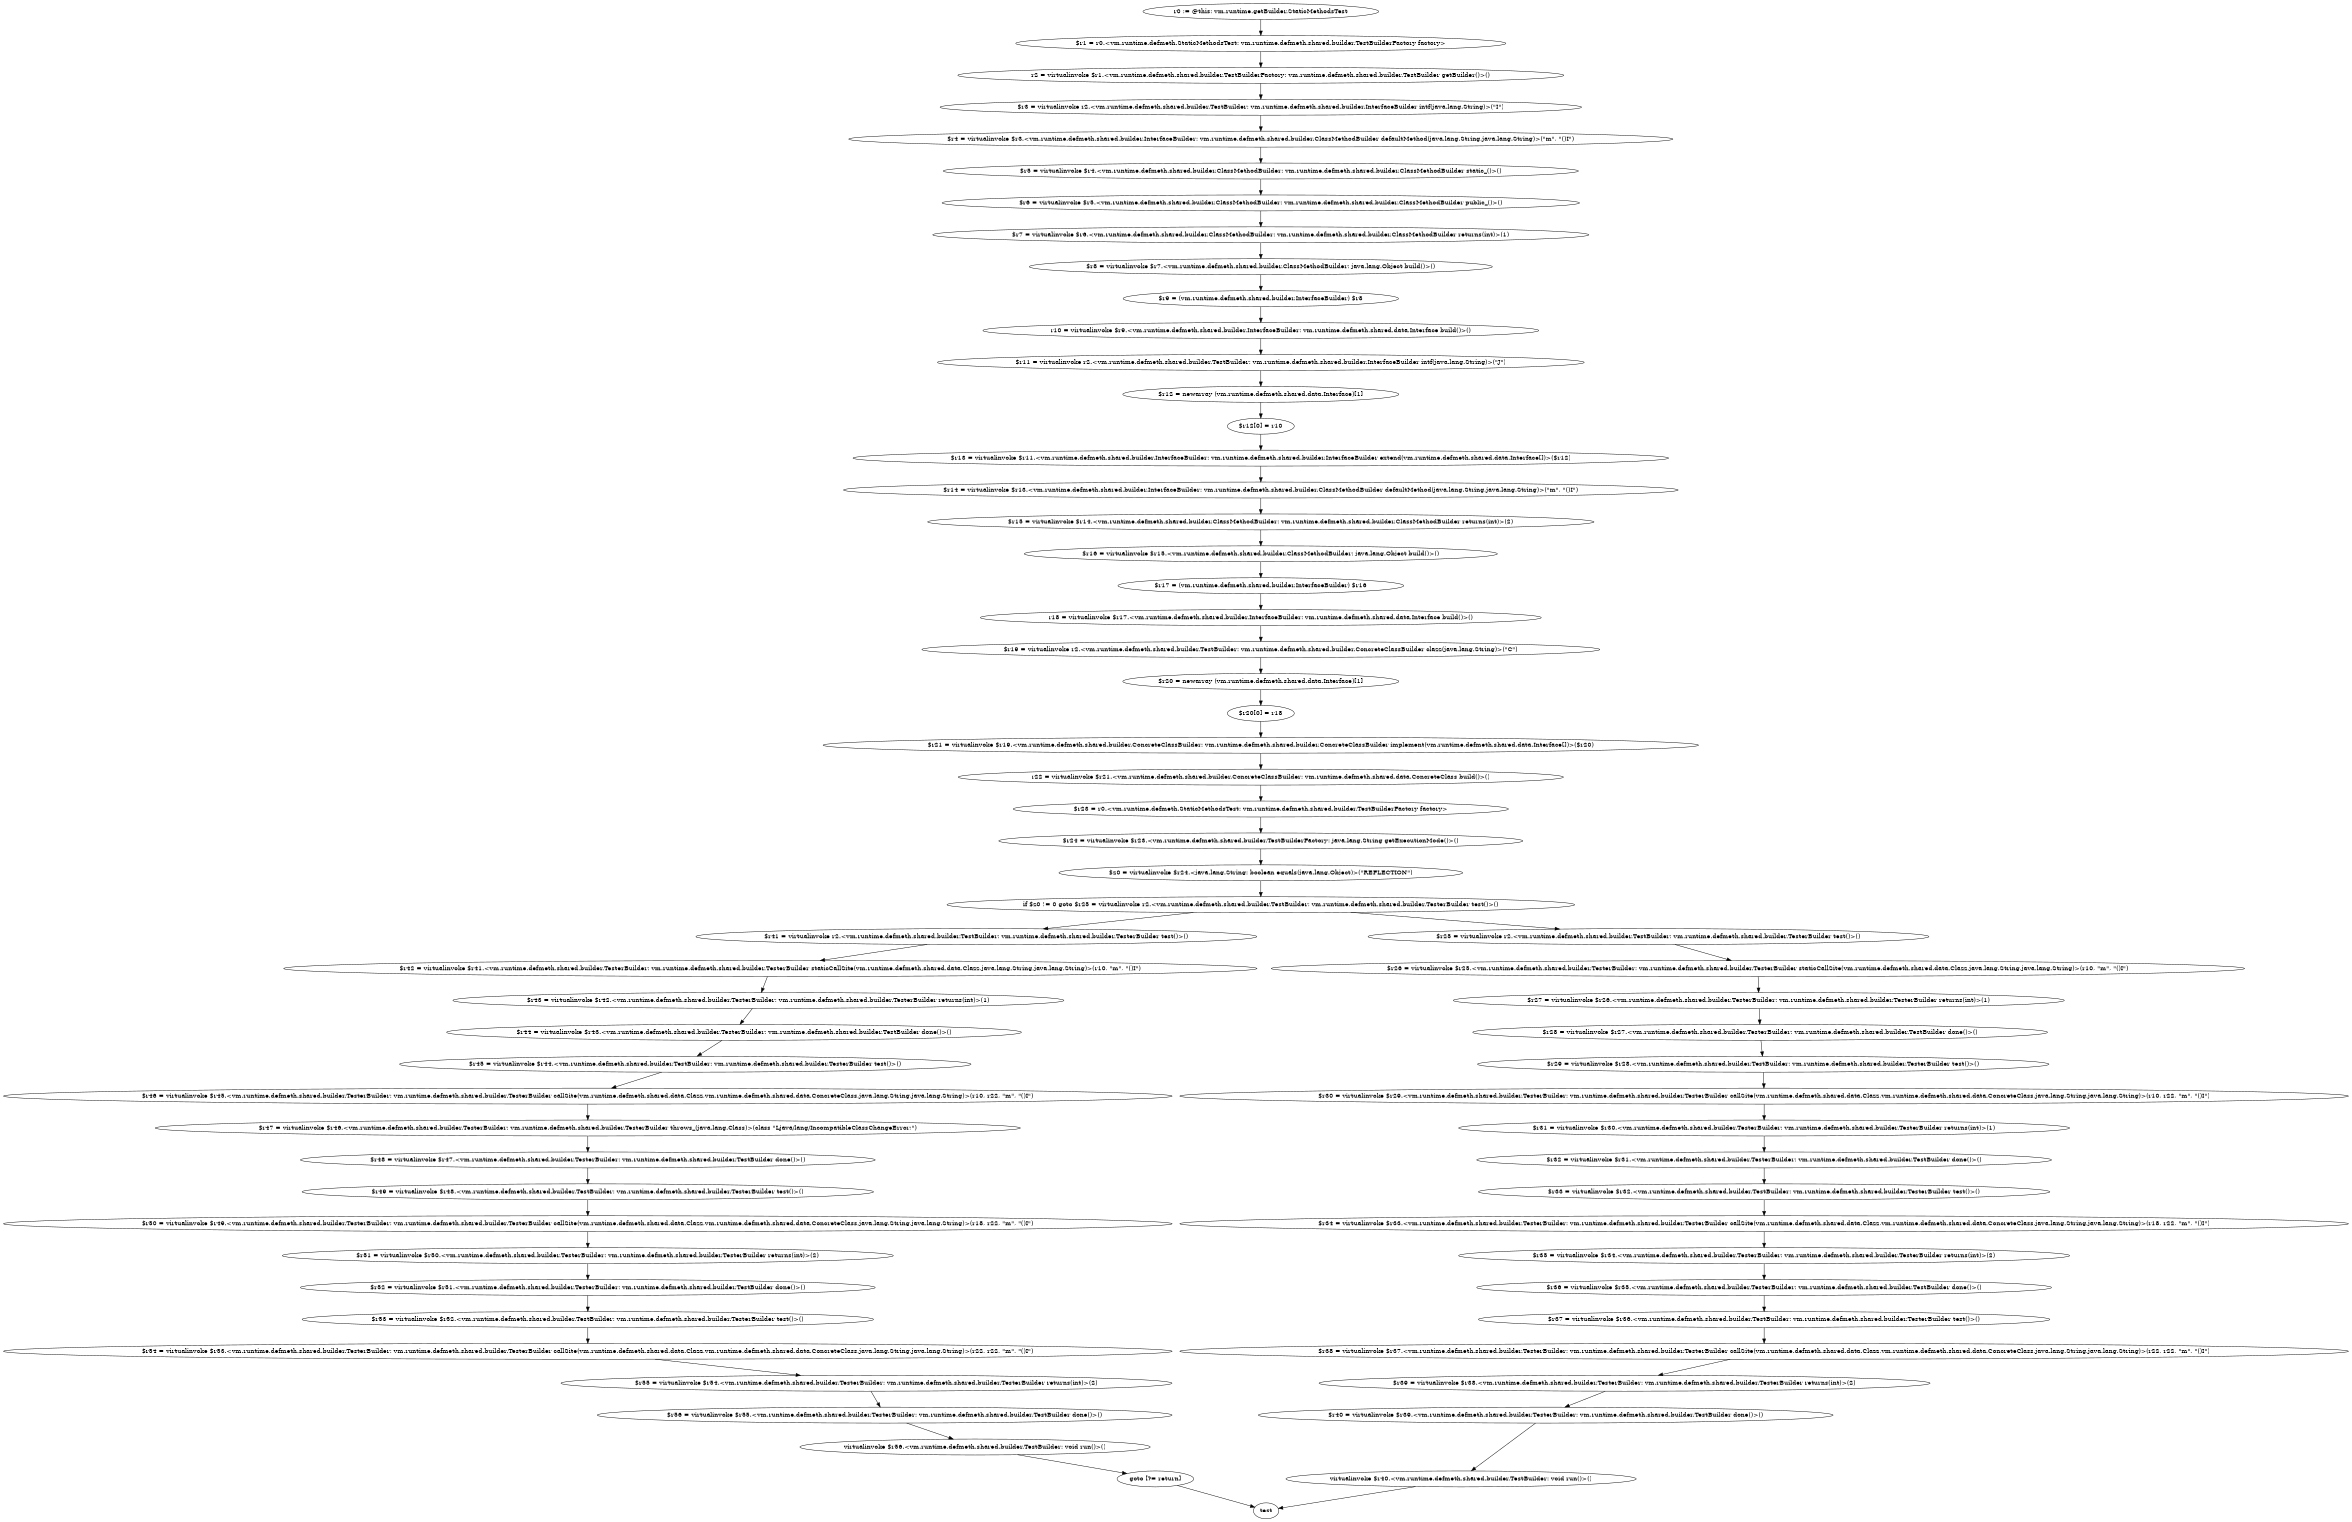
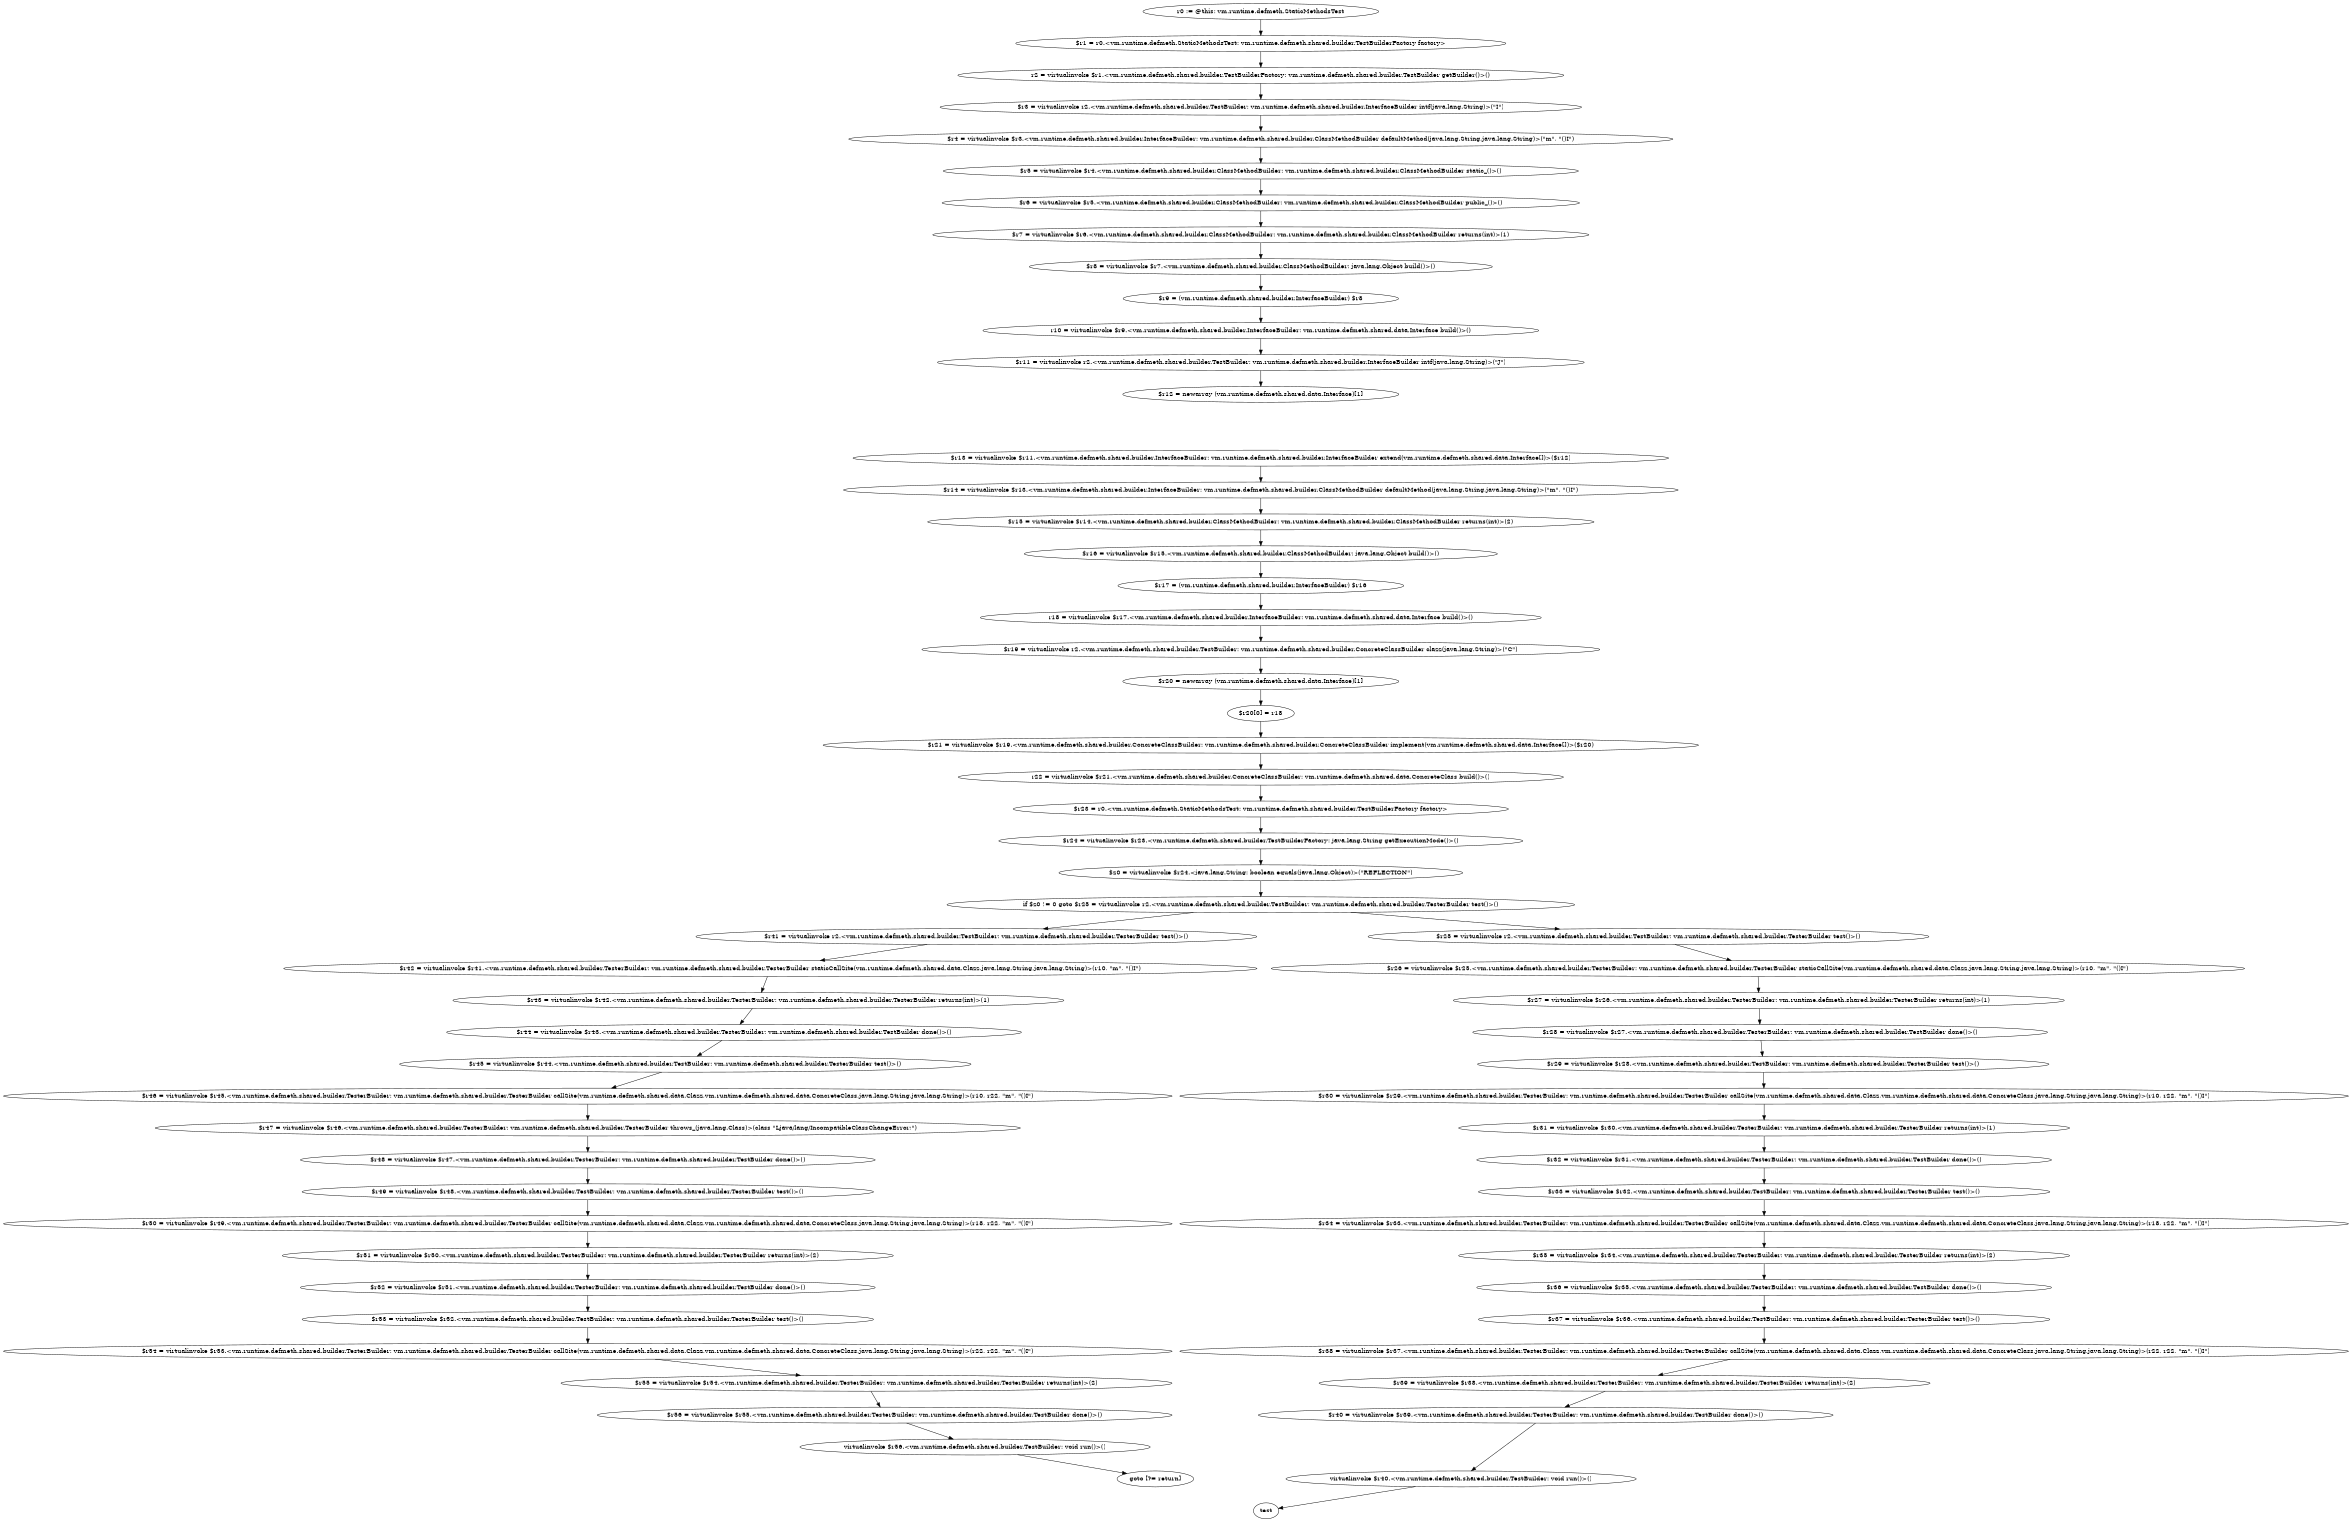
(1261, 12) -> (1261, 12)
(1261, 426) -> none
(1214, 1496) -> none
